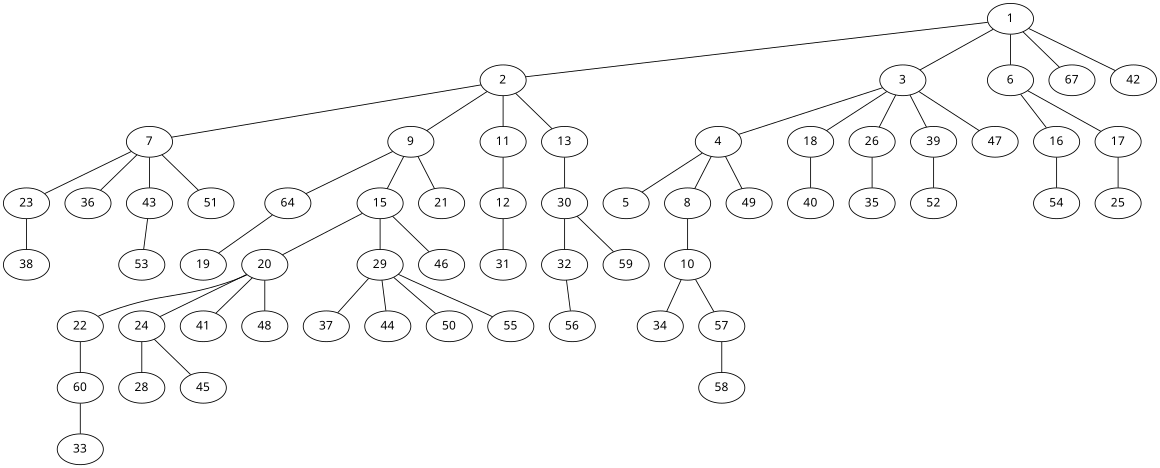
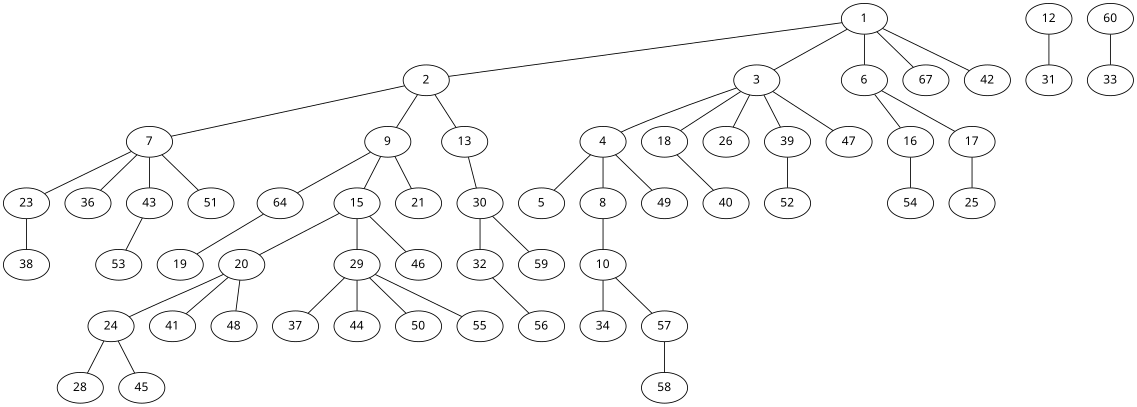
(503, 142) -> none
(872, 203) -> none
(80, 326) -> none
